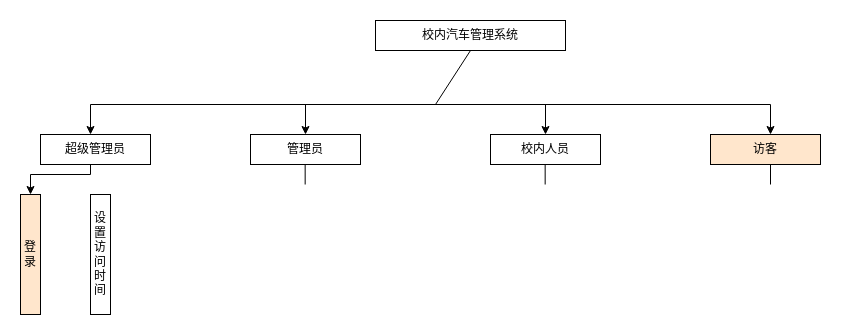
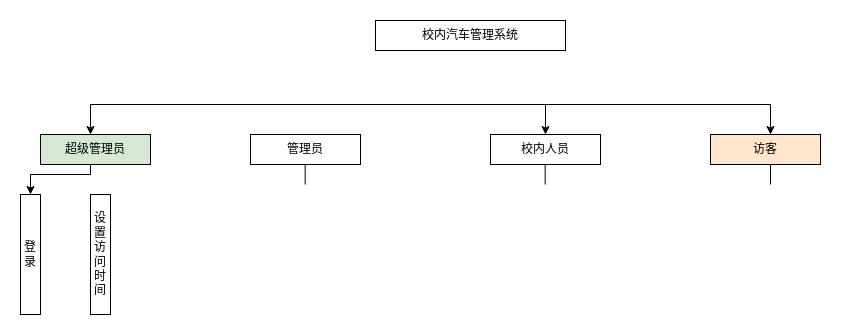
(454, 76) -> none
(96, 150) -> (96, 150)
(31, 255) -> (31, 255)
